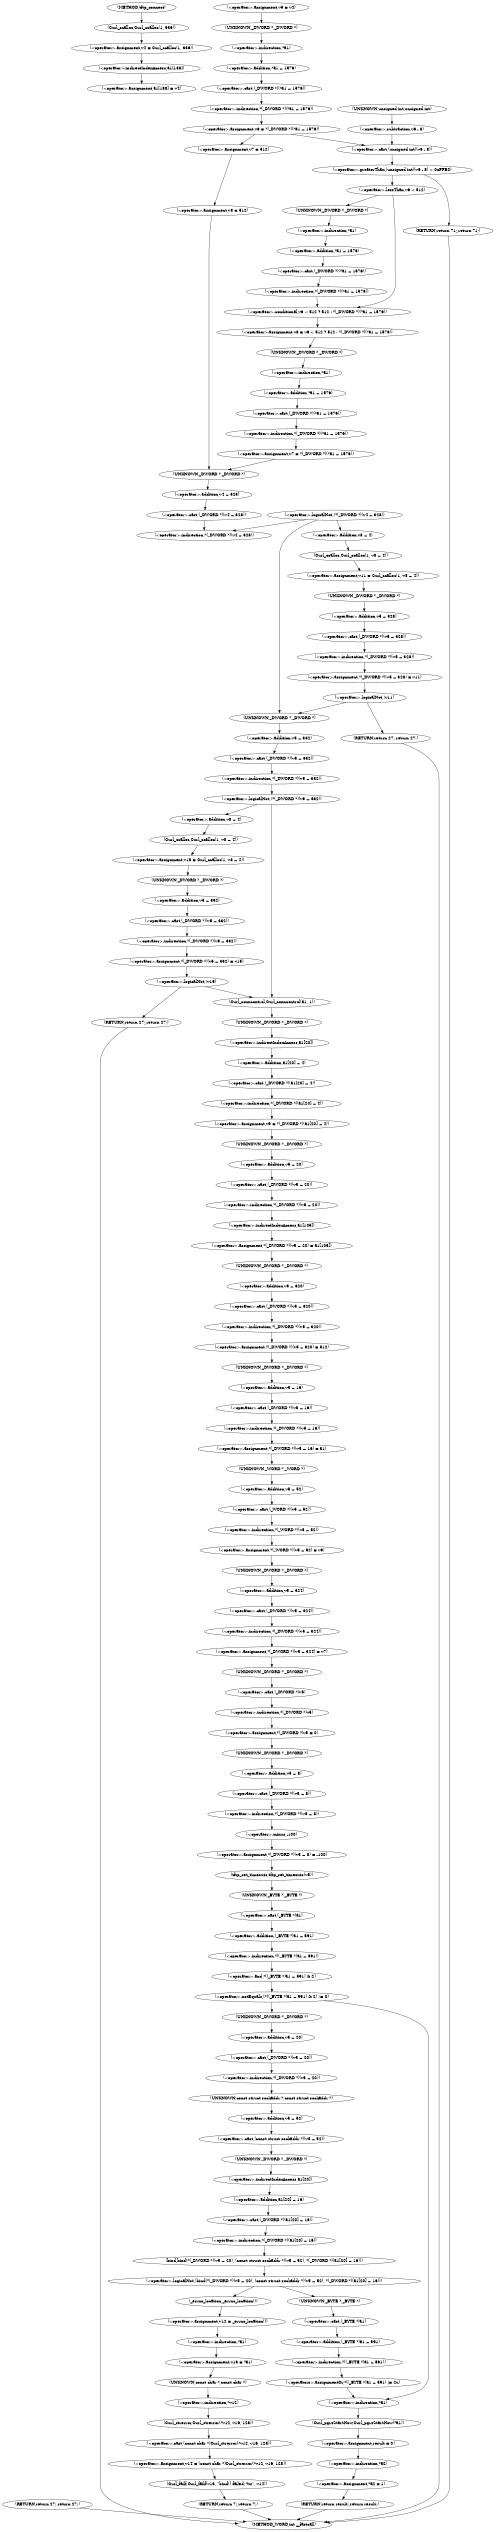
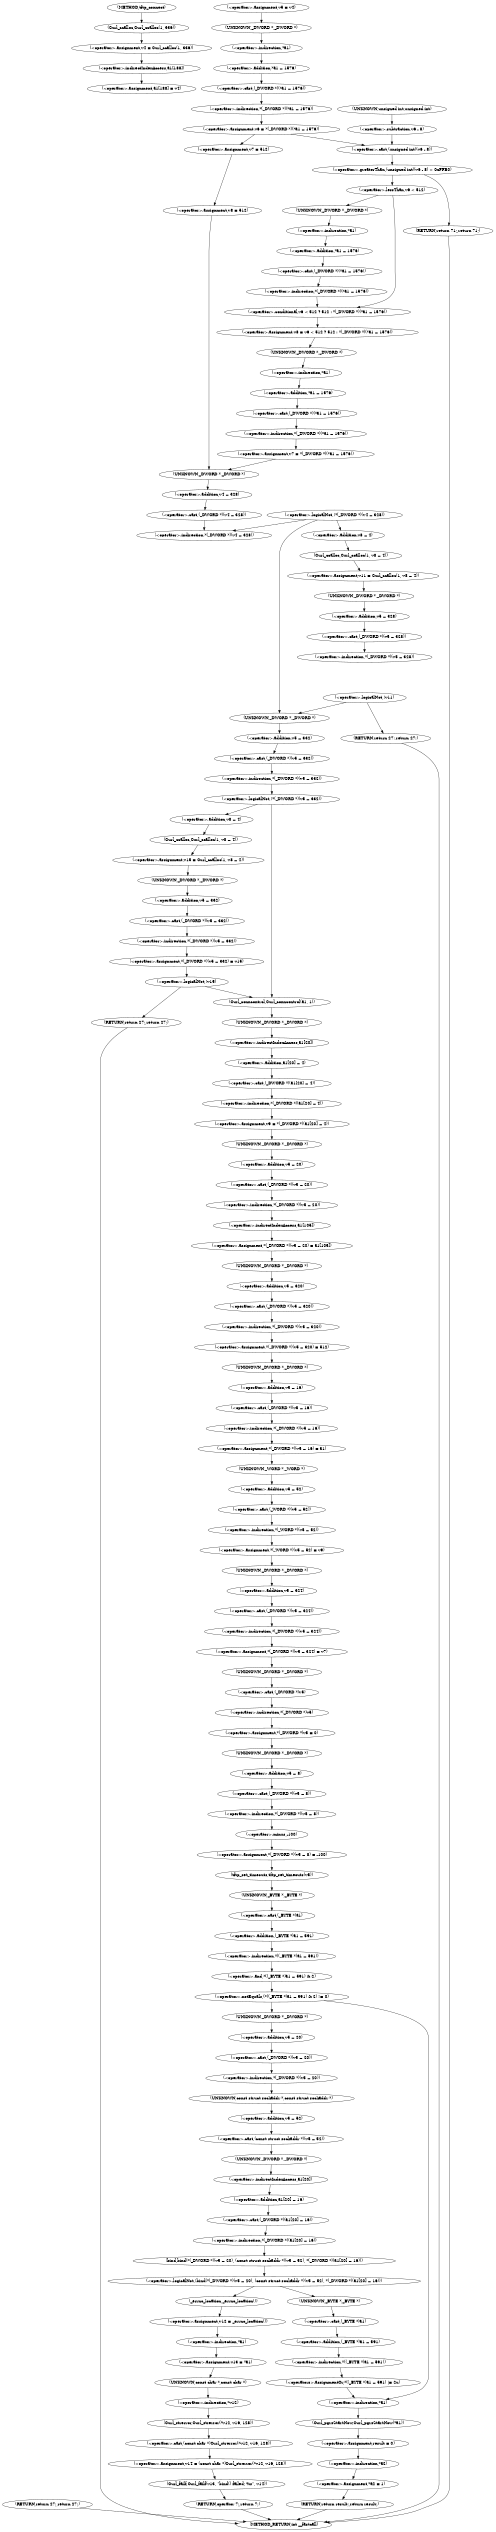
(365, 678) -> none
(228, 2505) -> (228, 2505)
(284, 2525) -> (284, 2525)
